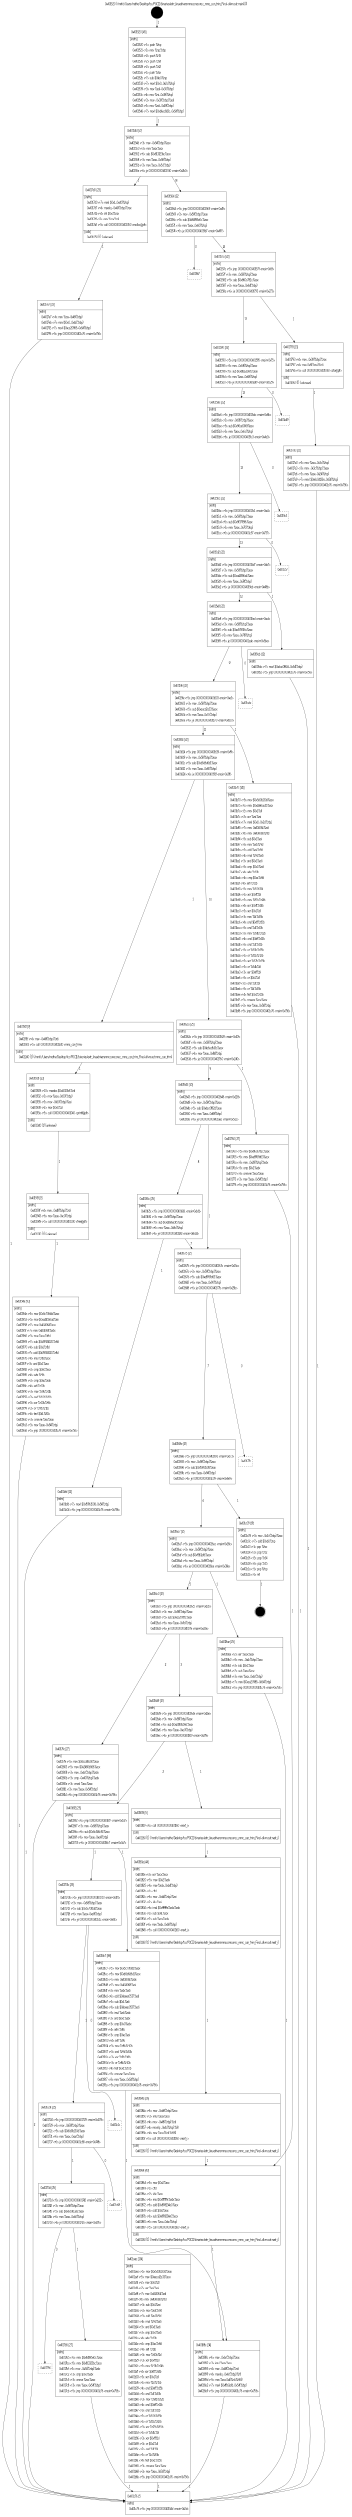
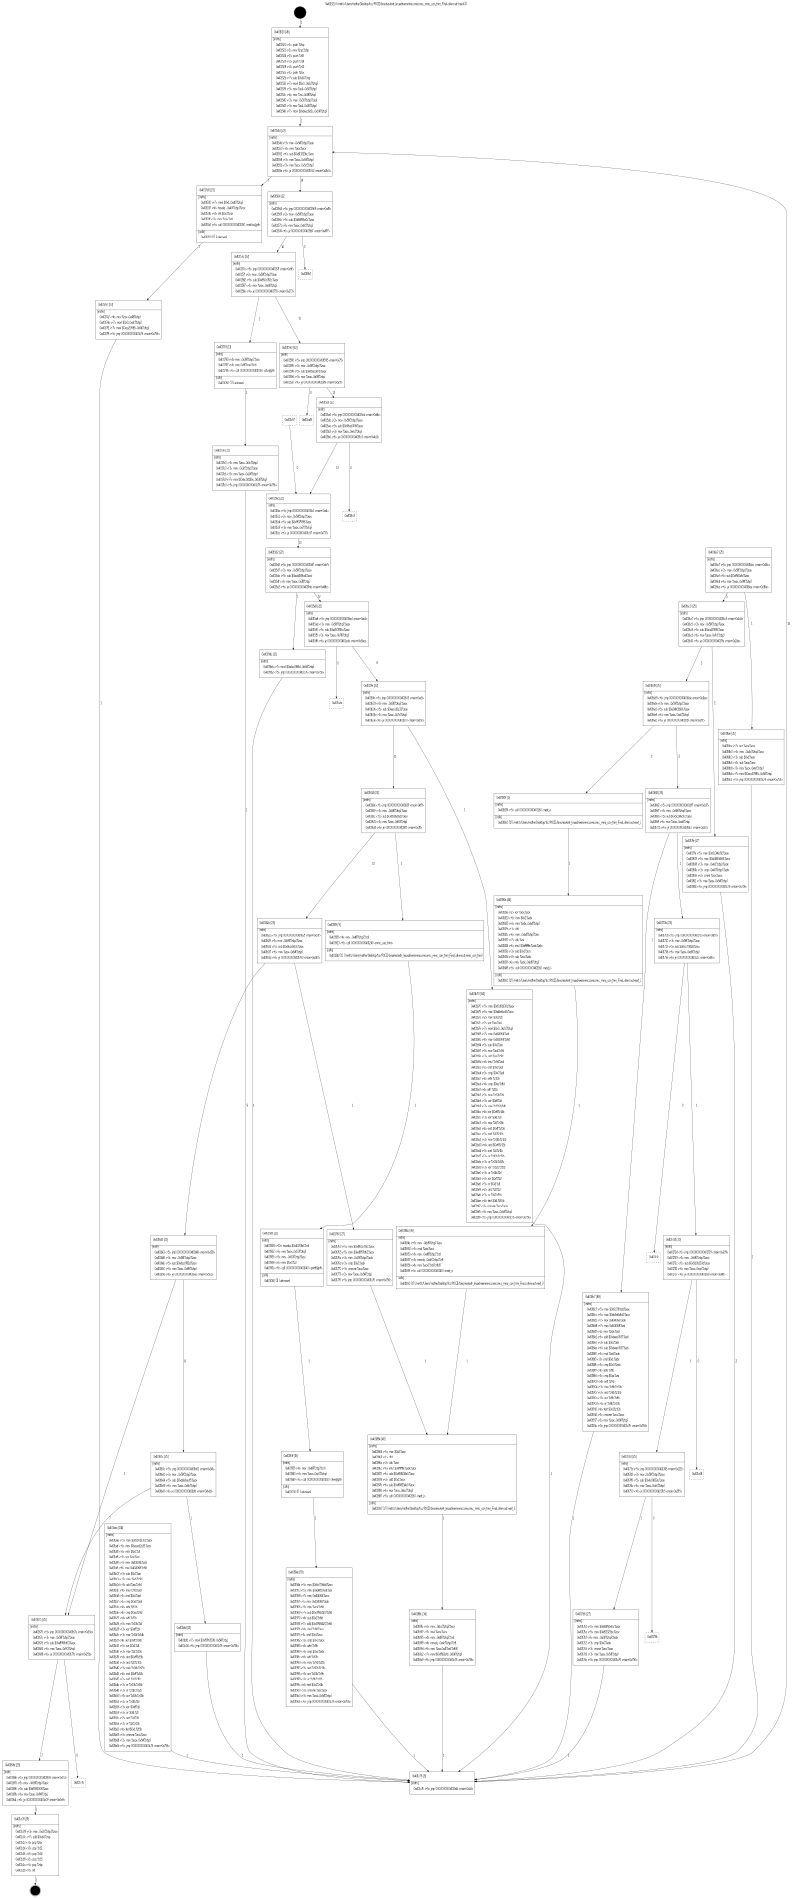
(275, 550) -> (293, 459)
none -> (787, 897)
(202, 1505) -> none
(132, 2247) -> (571, 1635)
